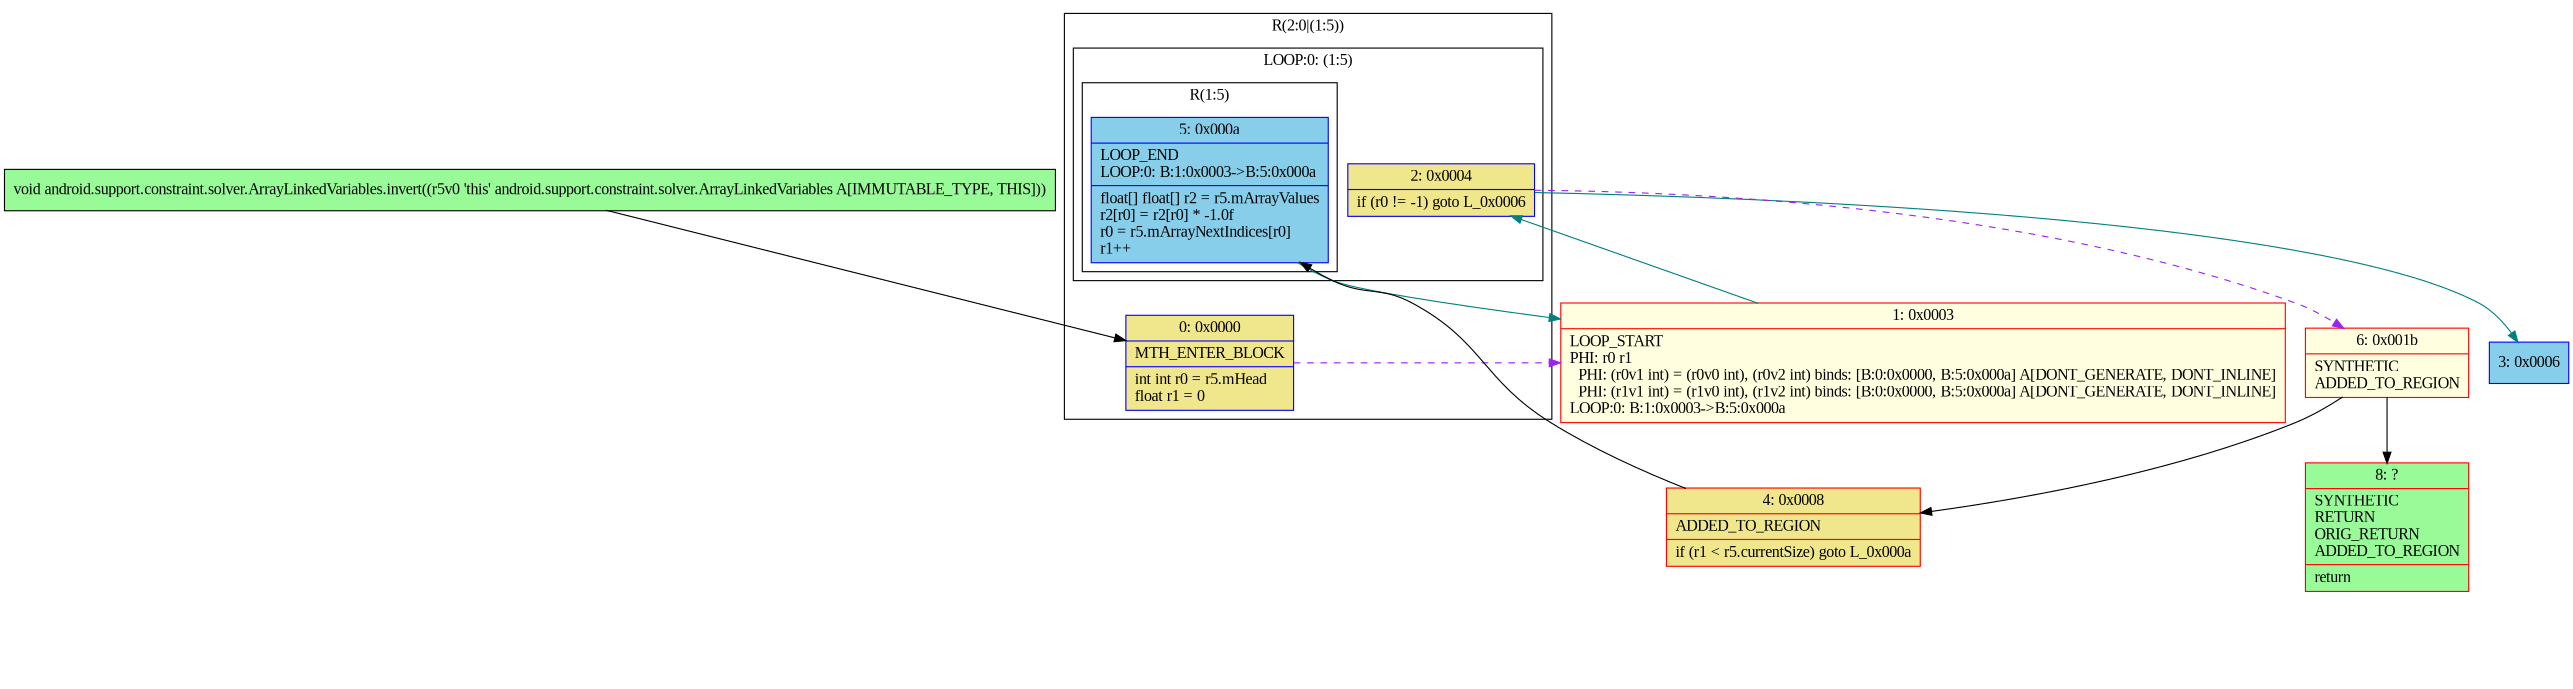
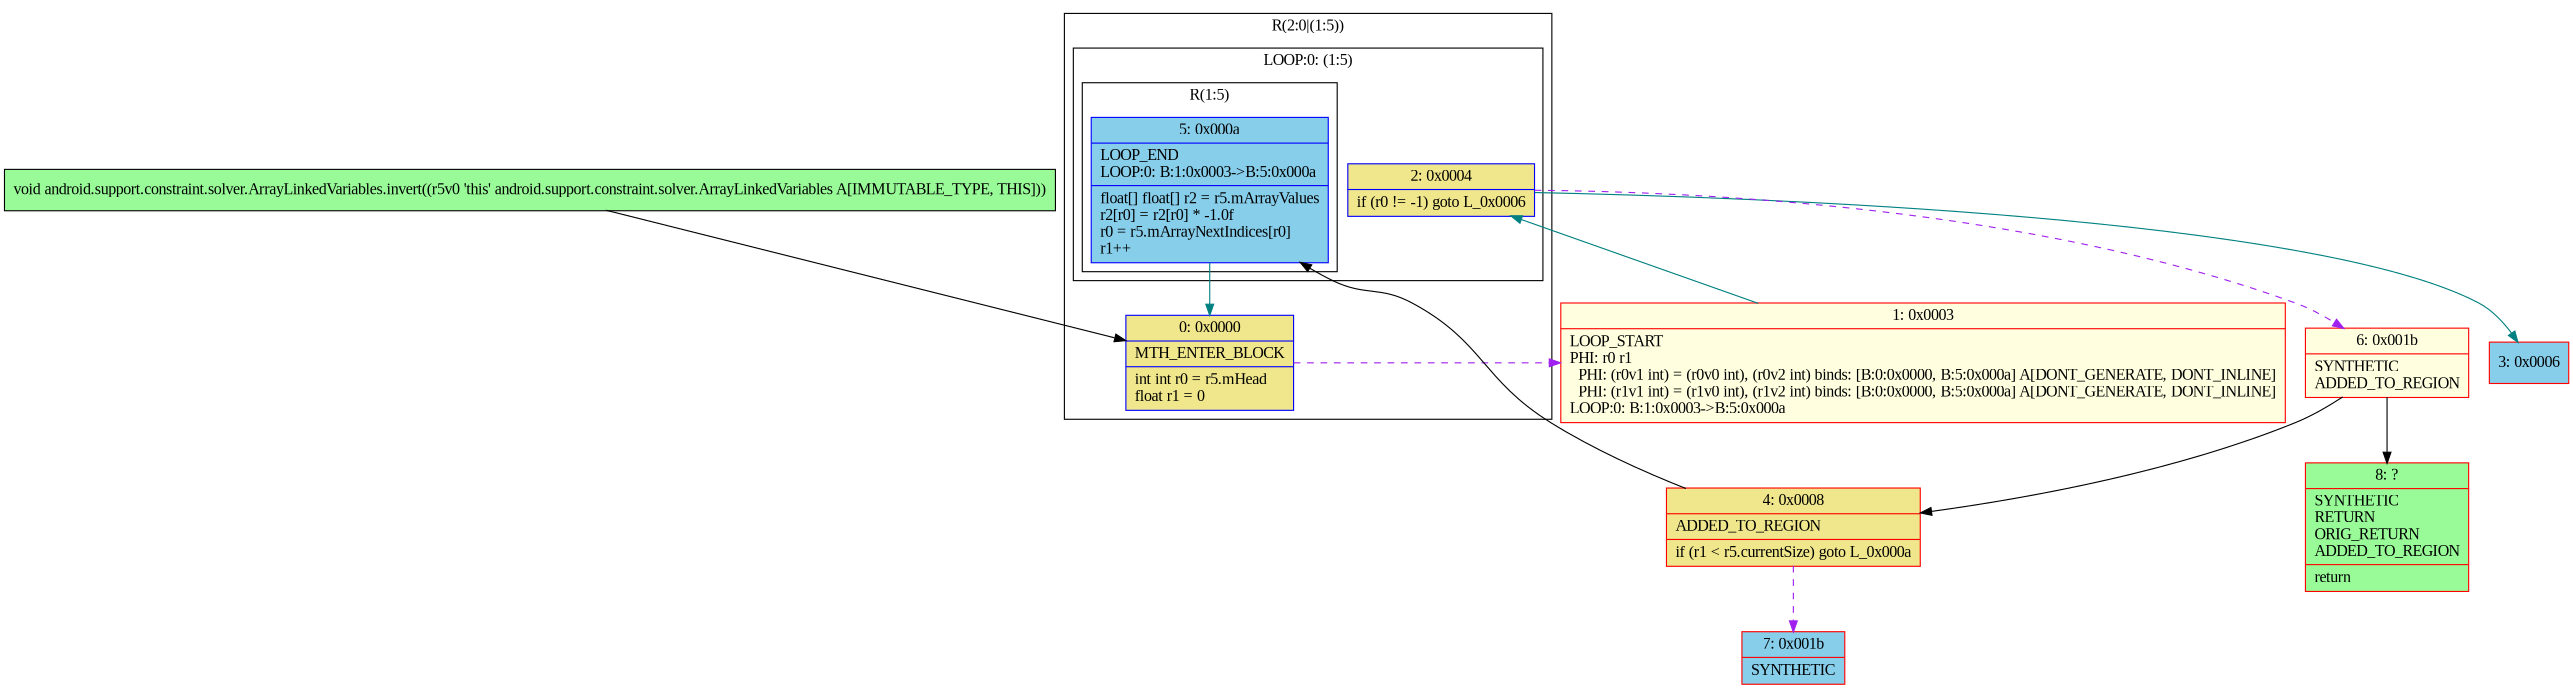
(1421, 299) -> (1210, 287)
(2529, 363) -> (2529, 363)
none -> (1793, 658)
